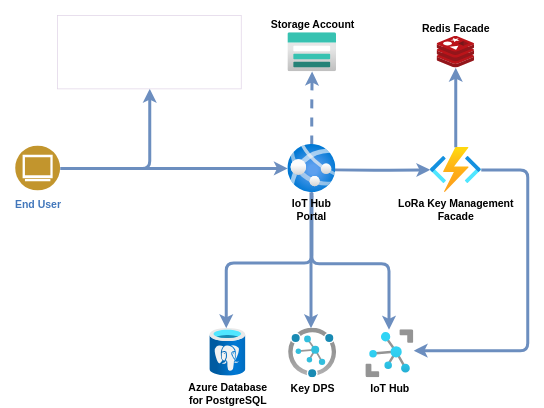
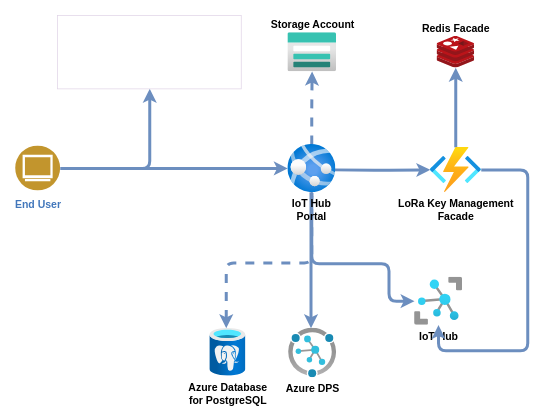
(246, 263) -> (246, 263)
(390, 354) -> (438, 301)
(313, 389) -> (313, 389)
